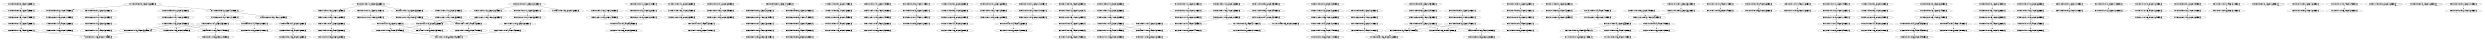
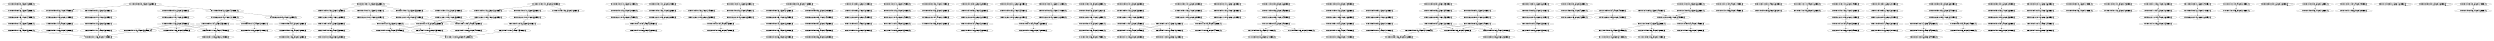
none -> (624, 4)
(682, 4) -> none
none -> (1276, 4)
none -> (2158, 4)
(1759, 11) -> (1769, 11)
(1579, 31) -> (1613, 31)
